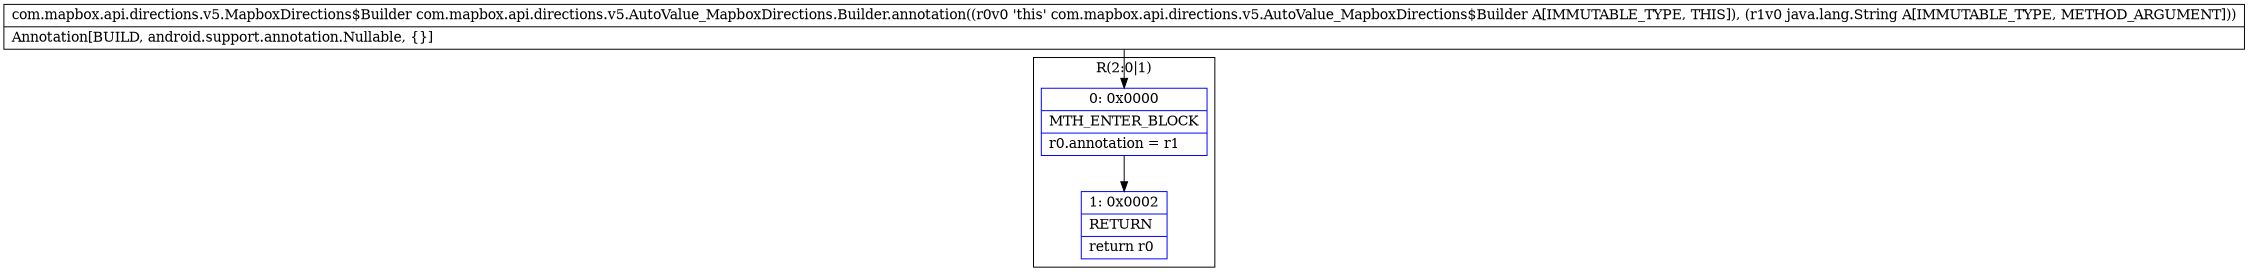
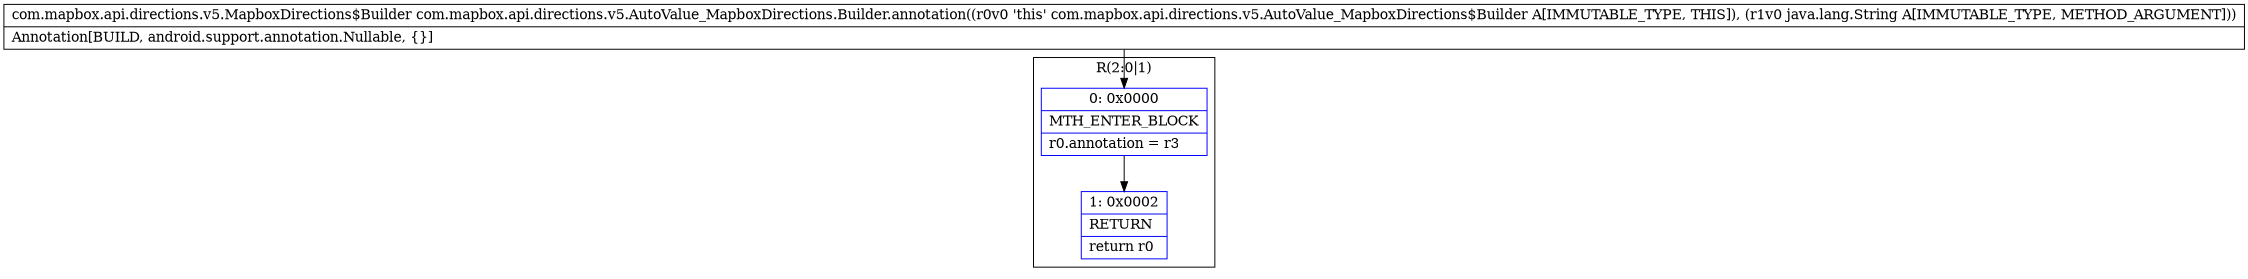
(1114, 144) -> (1114, 144)
